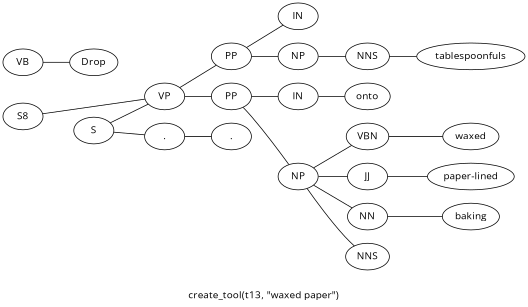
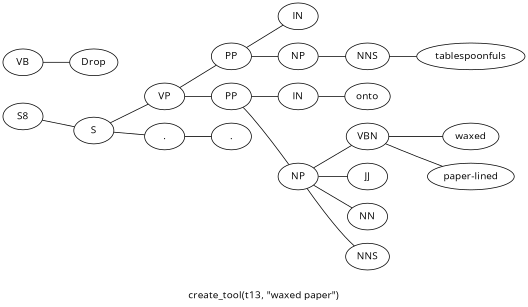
(94, 106) -> (58, 123)
(408, 177) -> (414, 155)
(471, 217) -> none
